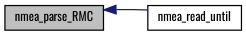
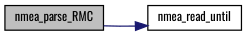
(132, 10) -> (119, 26)
